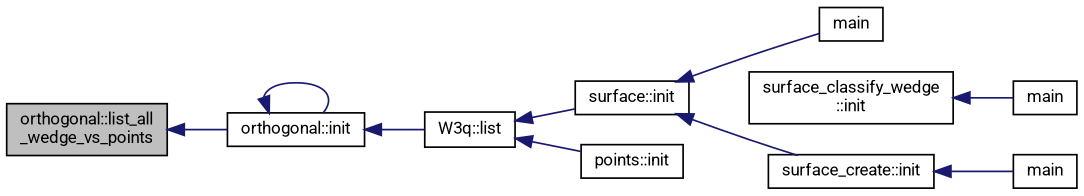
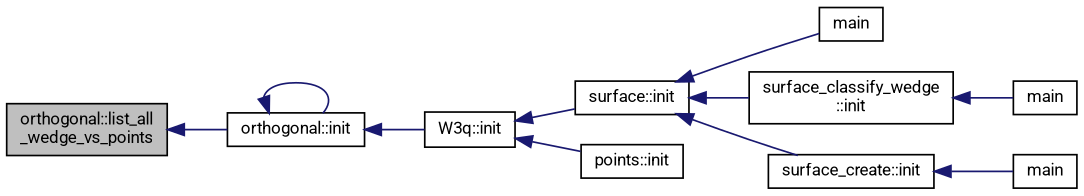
none -> (728, 98)
(470, 130) -> (470, 130)
